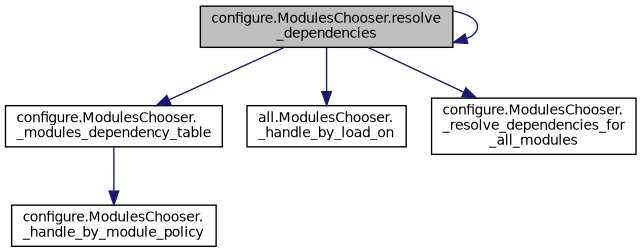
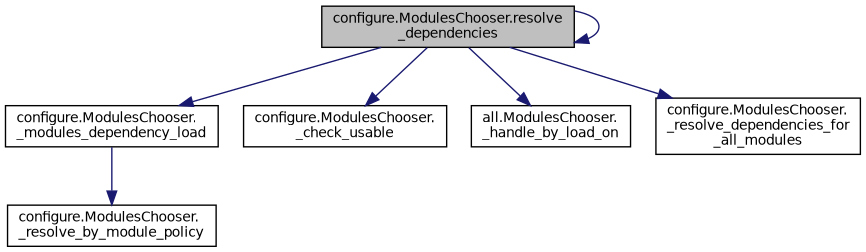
(114, 126) -> (112, 126)
none -> (345, 126)
(114, 226) -> (112, 226)
